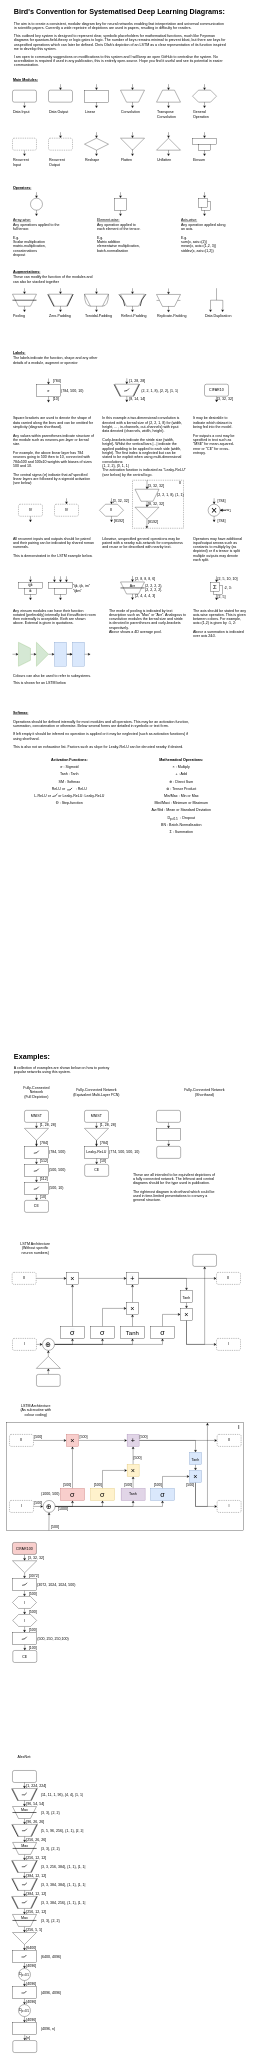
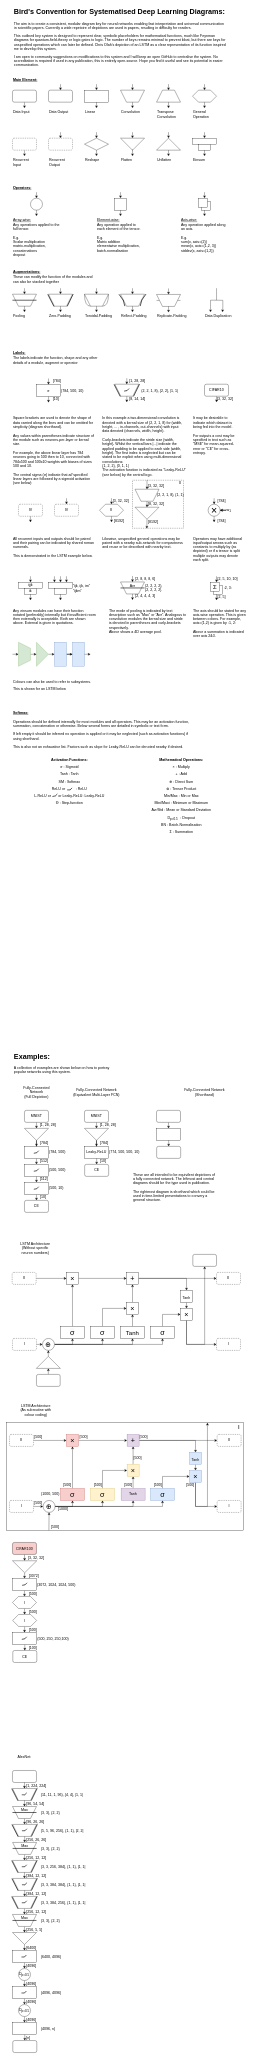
(24, 80) -> (24, 80)
(54, 678) -> (54, 684)
